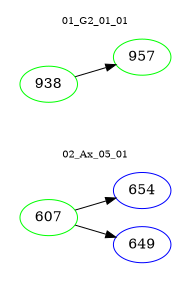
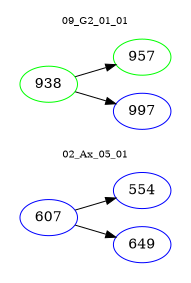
(95, 22) -> (95, 22)
none -> (142, 111)
(142, 191) -> (142, 191)
(49, 218) -> (49, 218)
